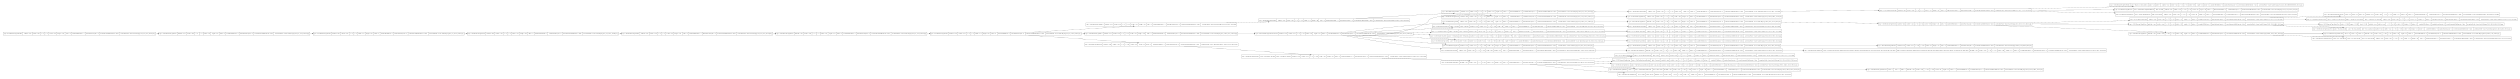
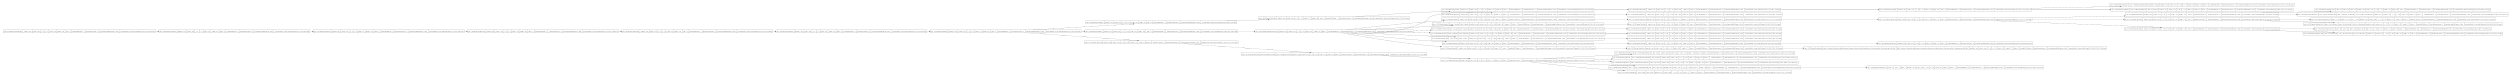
(2206, 5) -> none
